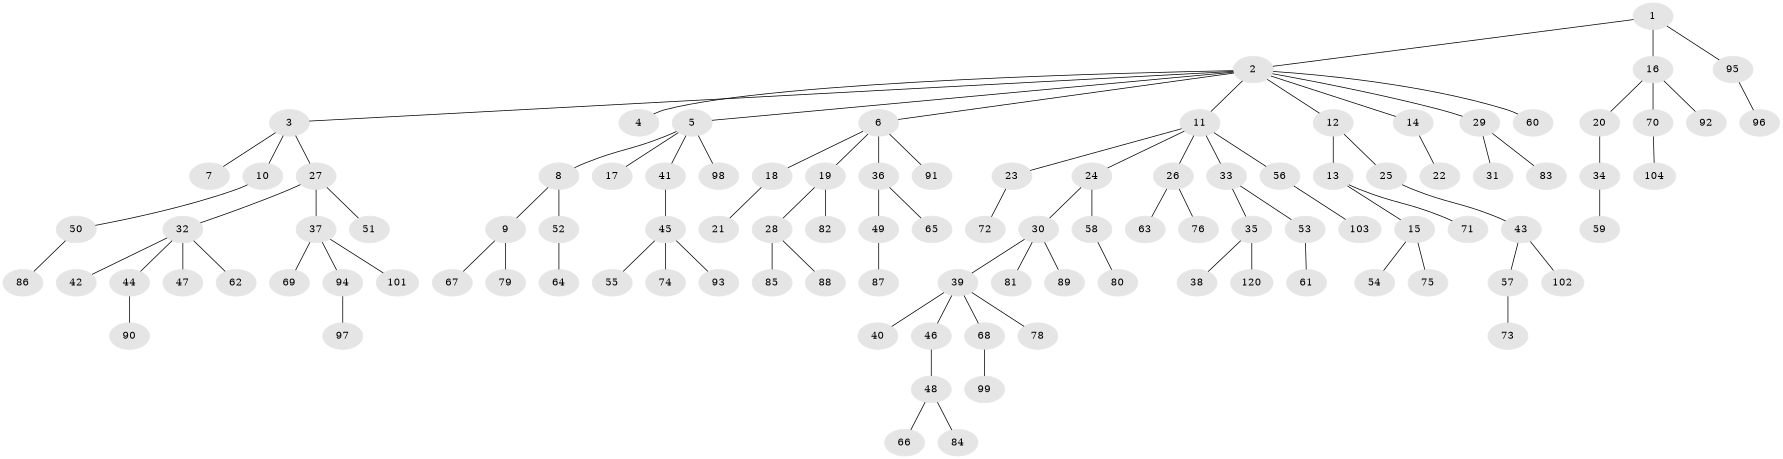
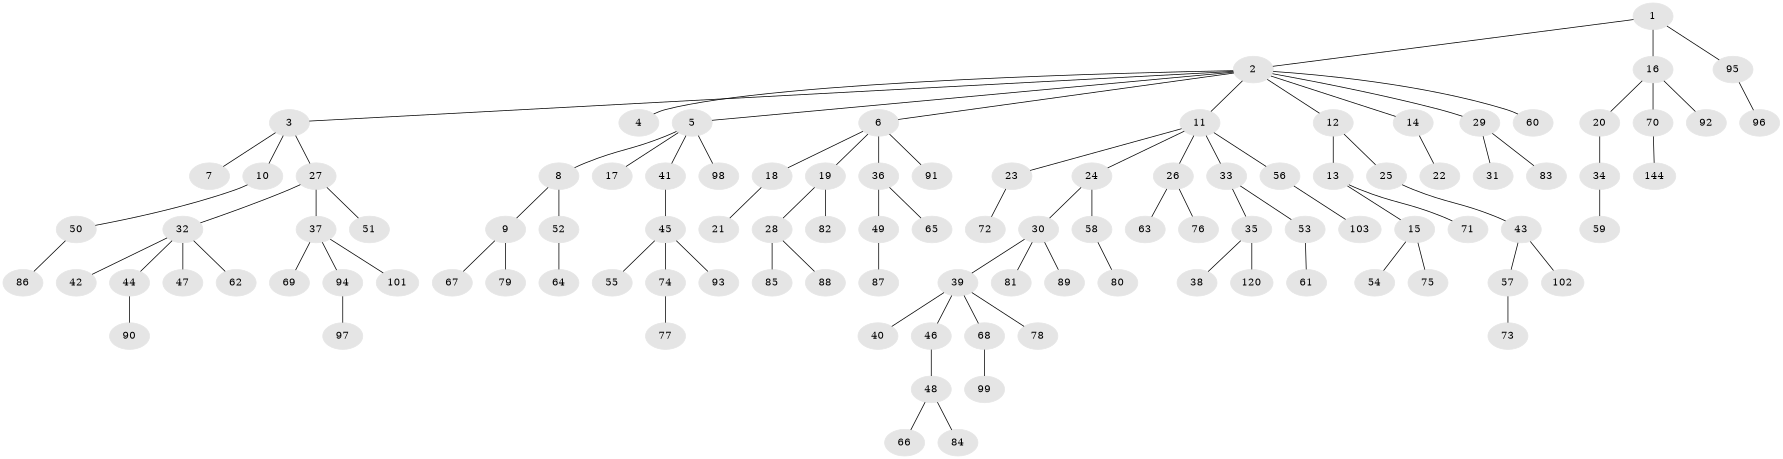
(1655, 176) -> (1655, 176)
none -> (666, 336)
